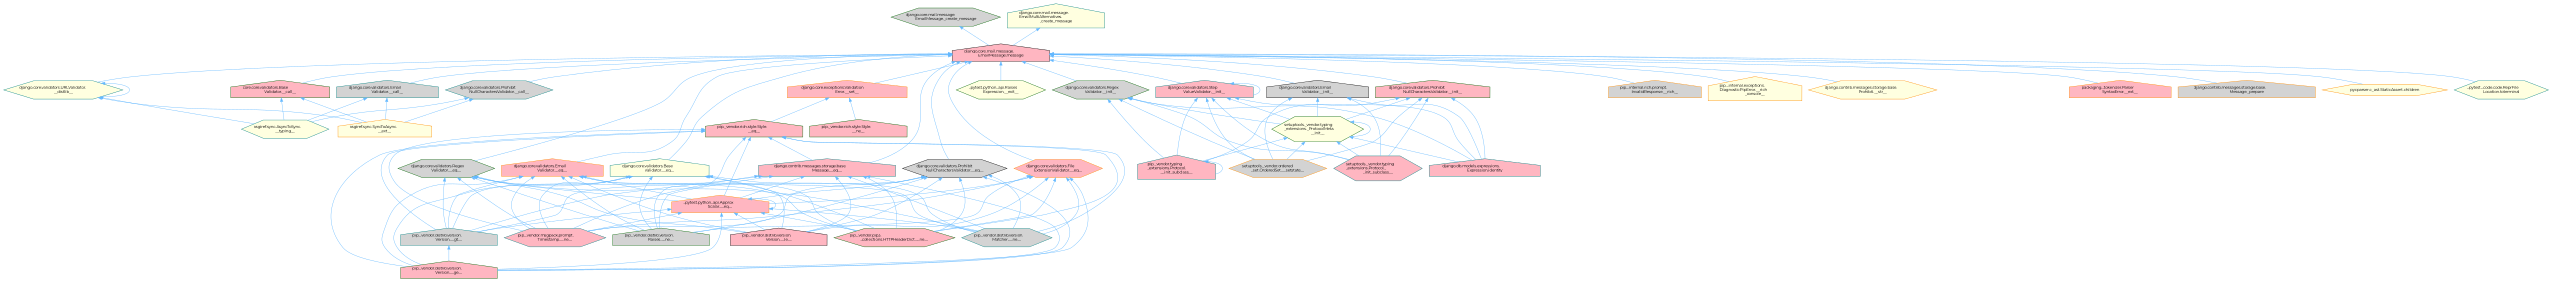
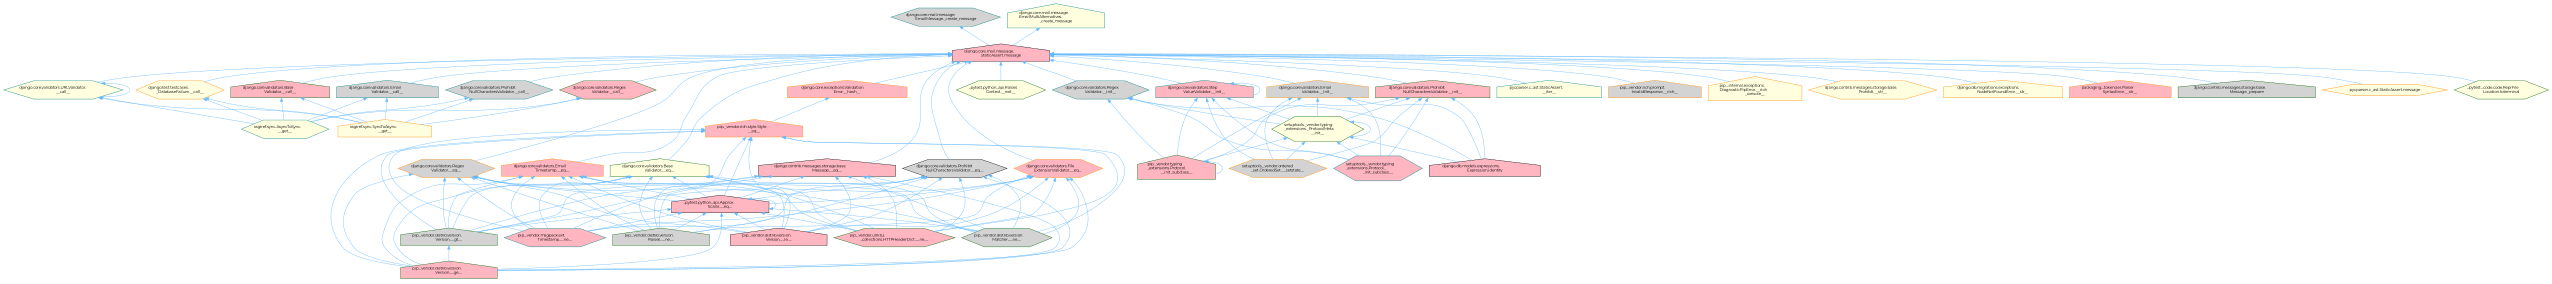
(946, 17) -> (946, 17)
(1001, 54) -> (1001, 54)
(63, 90) -> (63, 90)
none -> (180, 90)
(280, 90) -> (280, 90)
none -> (608, 90)
(847, 90) -> (847, 90)
(1001, 90) -> (1001, 90)
(1101, 90) -> (1101, 90)
(1318, 90) -> (1318, 90)
none -> (1549, 90)
(1655, 90) -> (1655, 90)
none -> (2003, 90)
(2120, 90) -> (2120, 90)
(2247, 90) -> (2247, 90)
(2385, 90) -> (2385, 90)
(2501, 90) -> (2501, 90)
(1414, 108) -> none
(285, 129) -> (285, 129)
(385, 129) -> (385, 129)
(754, 129) -> (754, 129)
(858, 129) -> none
none -> (1242, 129)
(1188, 131) -> none
(792, 149) -> (751, 174)
(446, 168) -> (446, 168)
(552, 168) -> (552, 168)
(660, 168) -> (660, 168)
(827, 168) -> (827, 168)
(1177, 168) -> (1177, 168)
(1485, 168) -> (1485, 168)
none -> (691, 188)
none -> (711, 191)
(720, 205) -> (720, 205)
none -> (695, 219)
none -> (343, 222)
(449, 238) -> (449, 238)
(555, 238) -> (555, 238)
(894, 238) -> (894, 238)
(1007, 238) -> (1007, 238)
